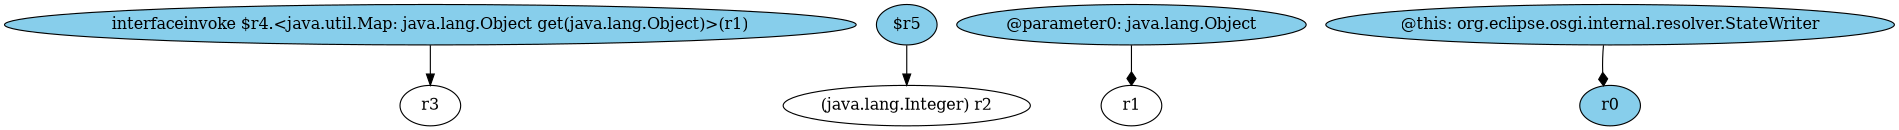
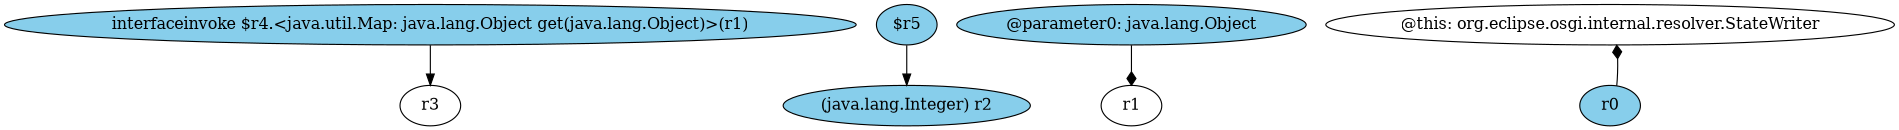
(1610, 25) -> (1610, 25)
(1603, 59) -> (1618, 72)
(907, 106) -> (907, 106)
